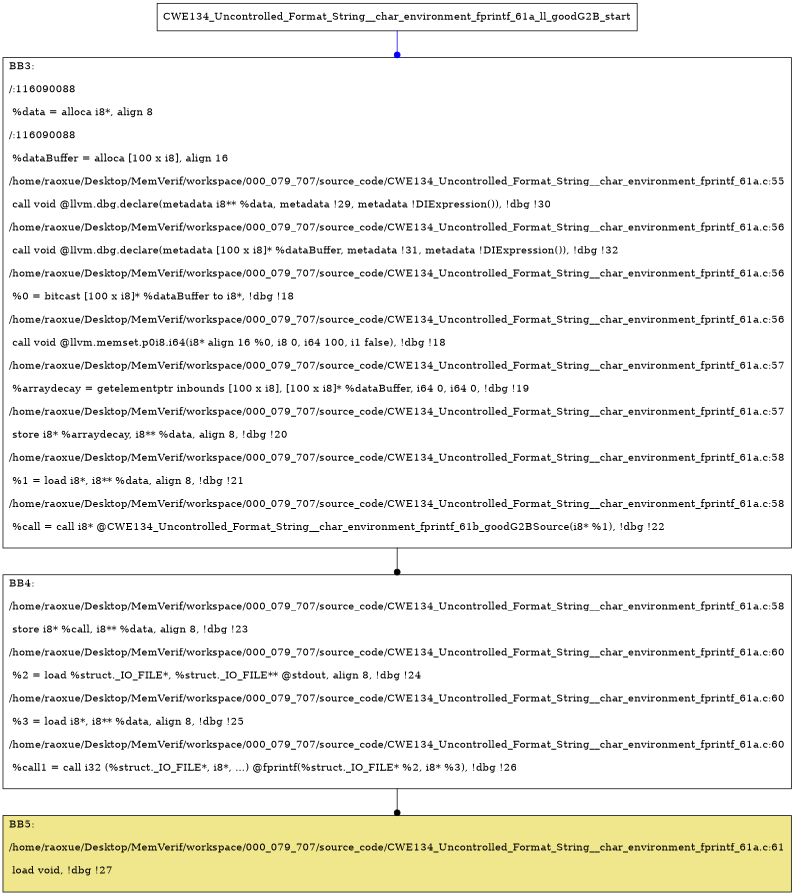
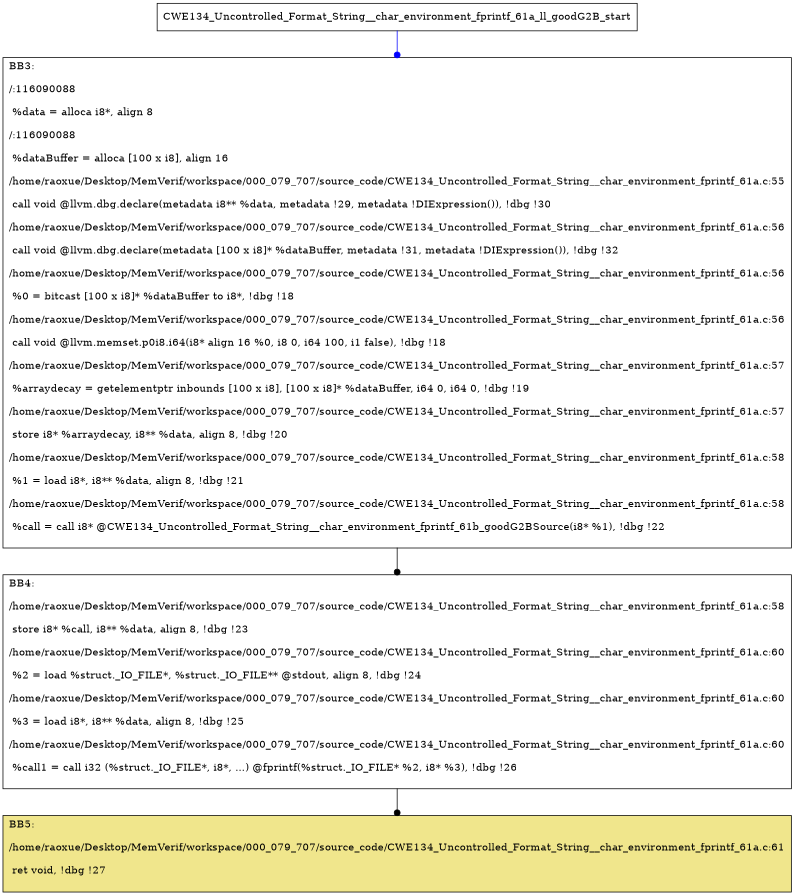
(61, 870) -> (58, 870)
